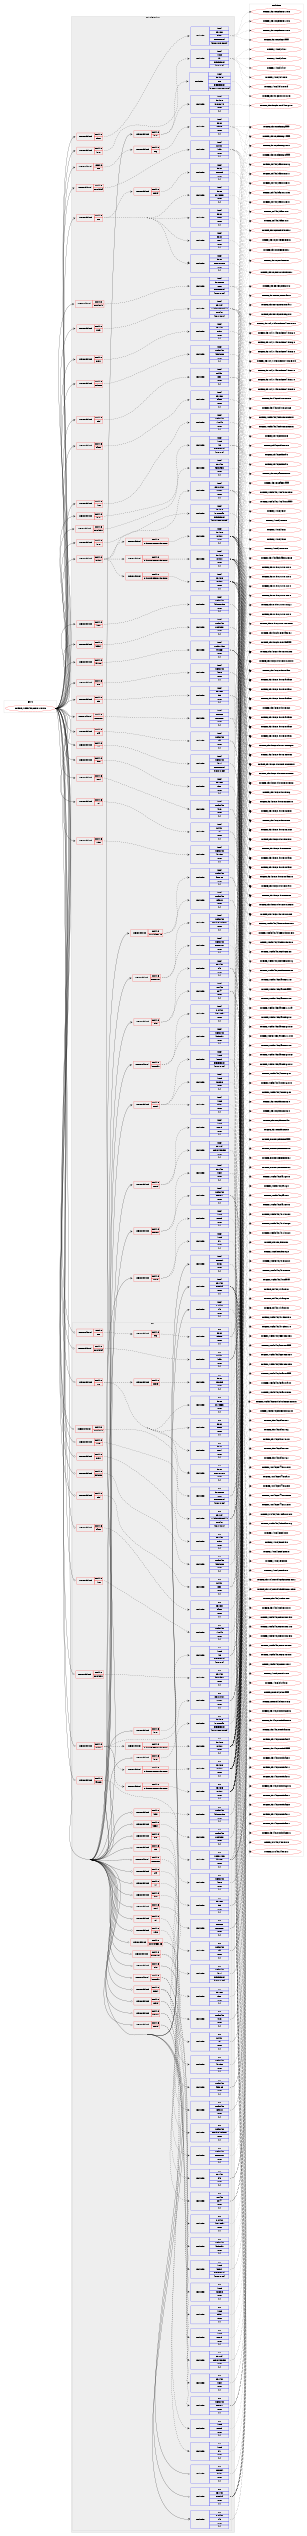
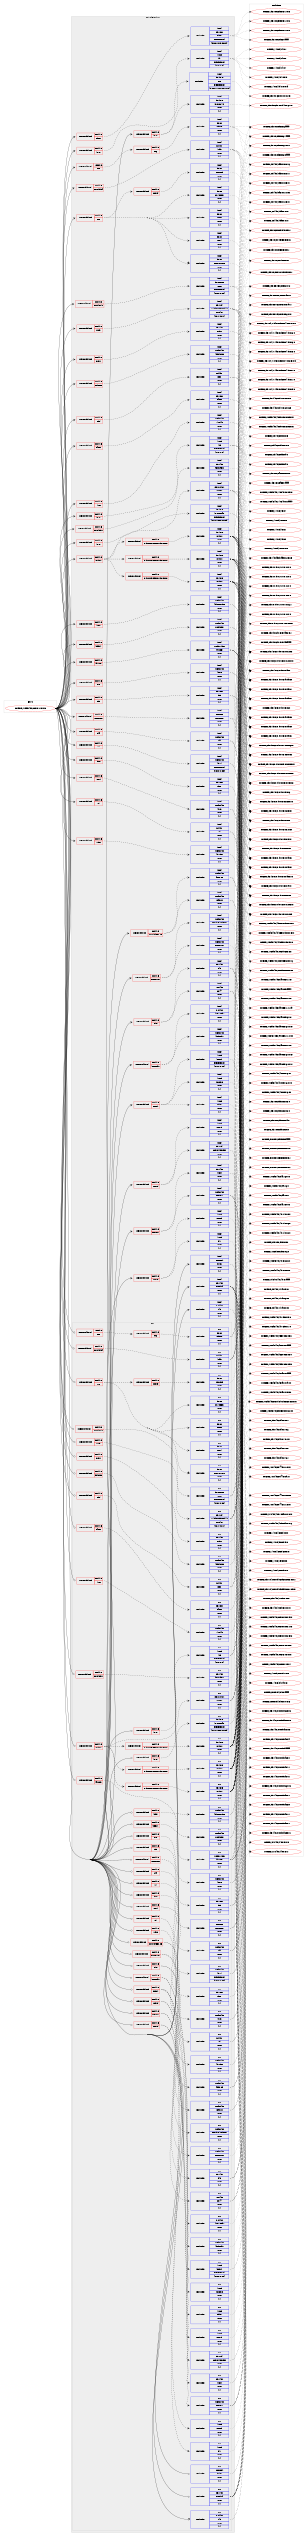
(276, 1280) -> (276, 1280)
(276, 1486) -> none
